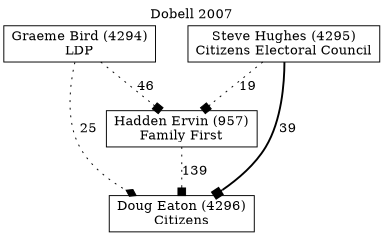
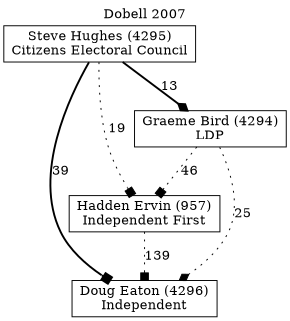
none -> (150, 83)
(182, 129) -> (145, 214)
(182, 214) -> (145, 299)
